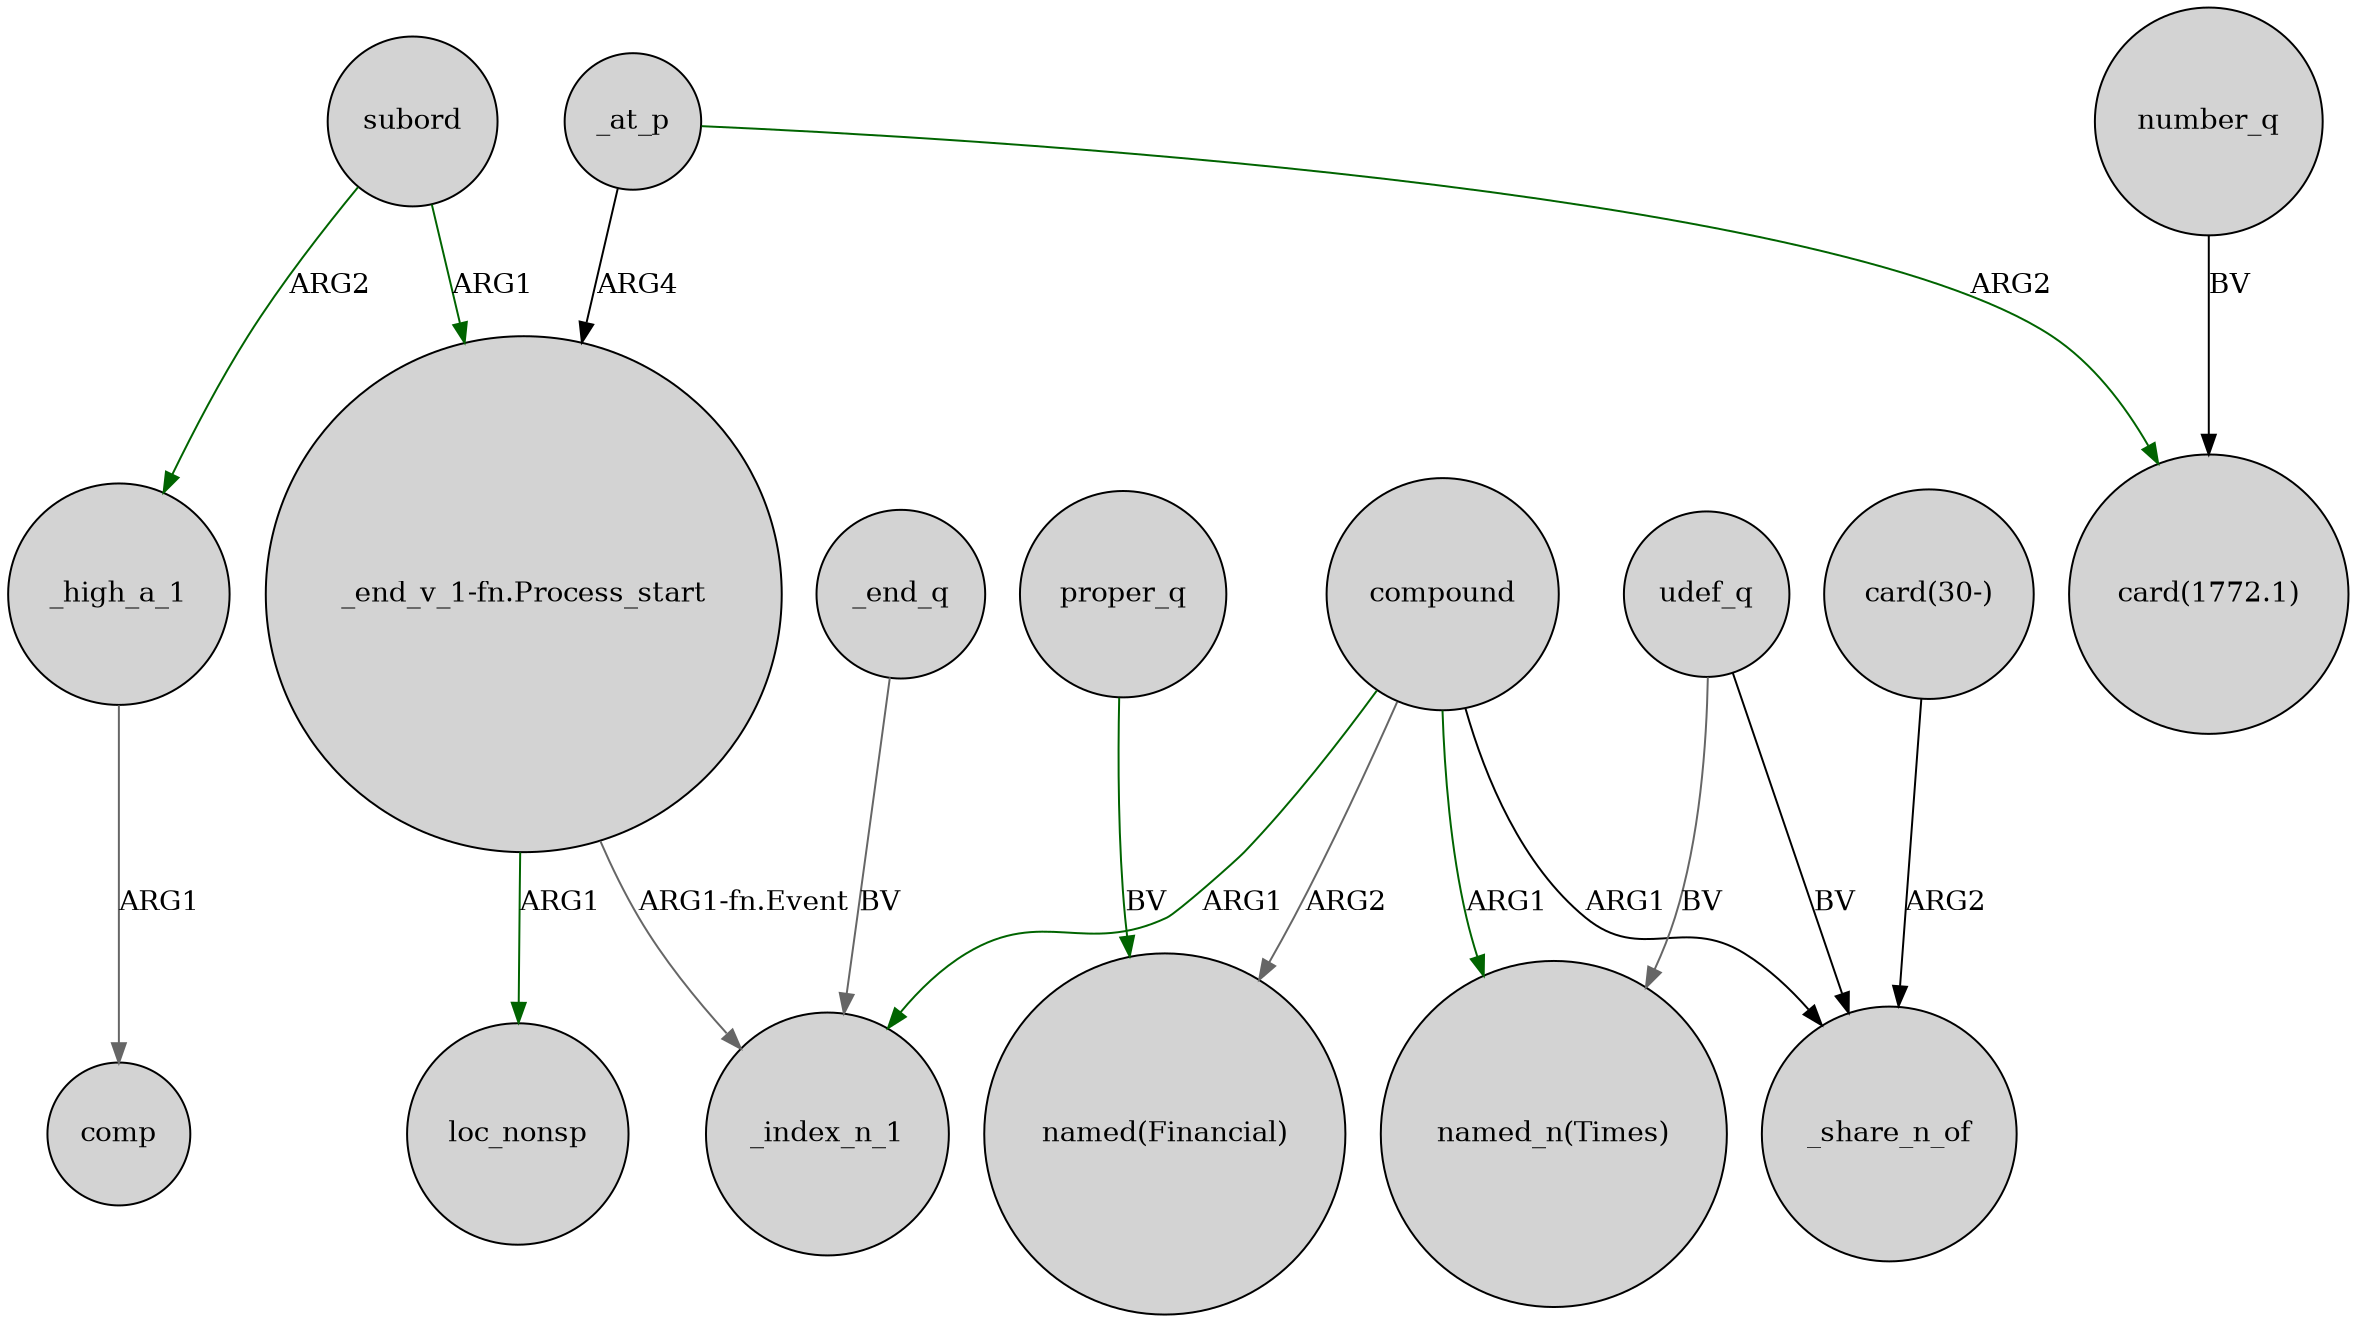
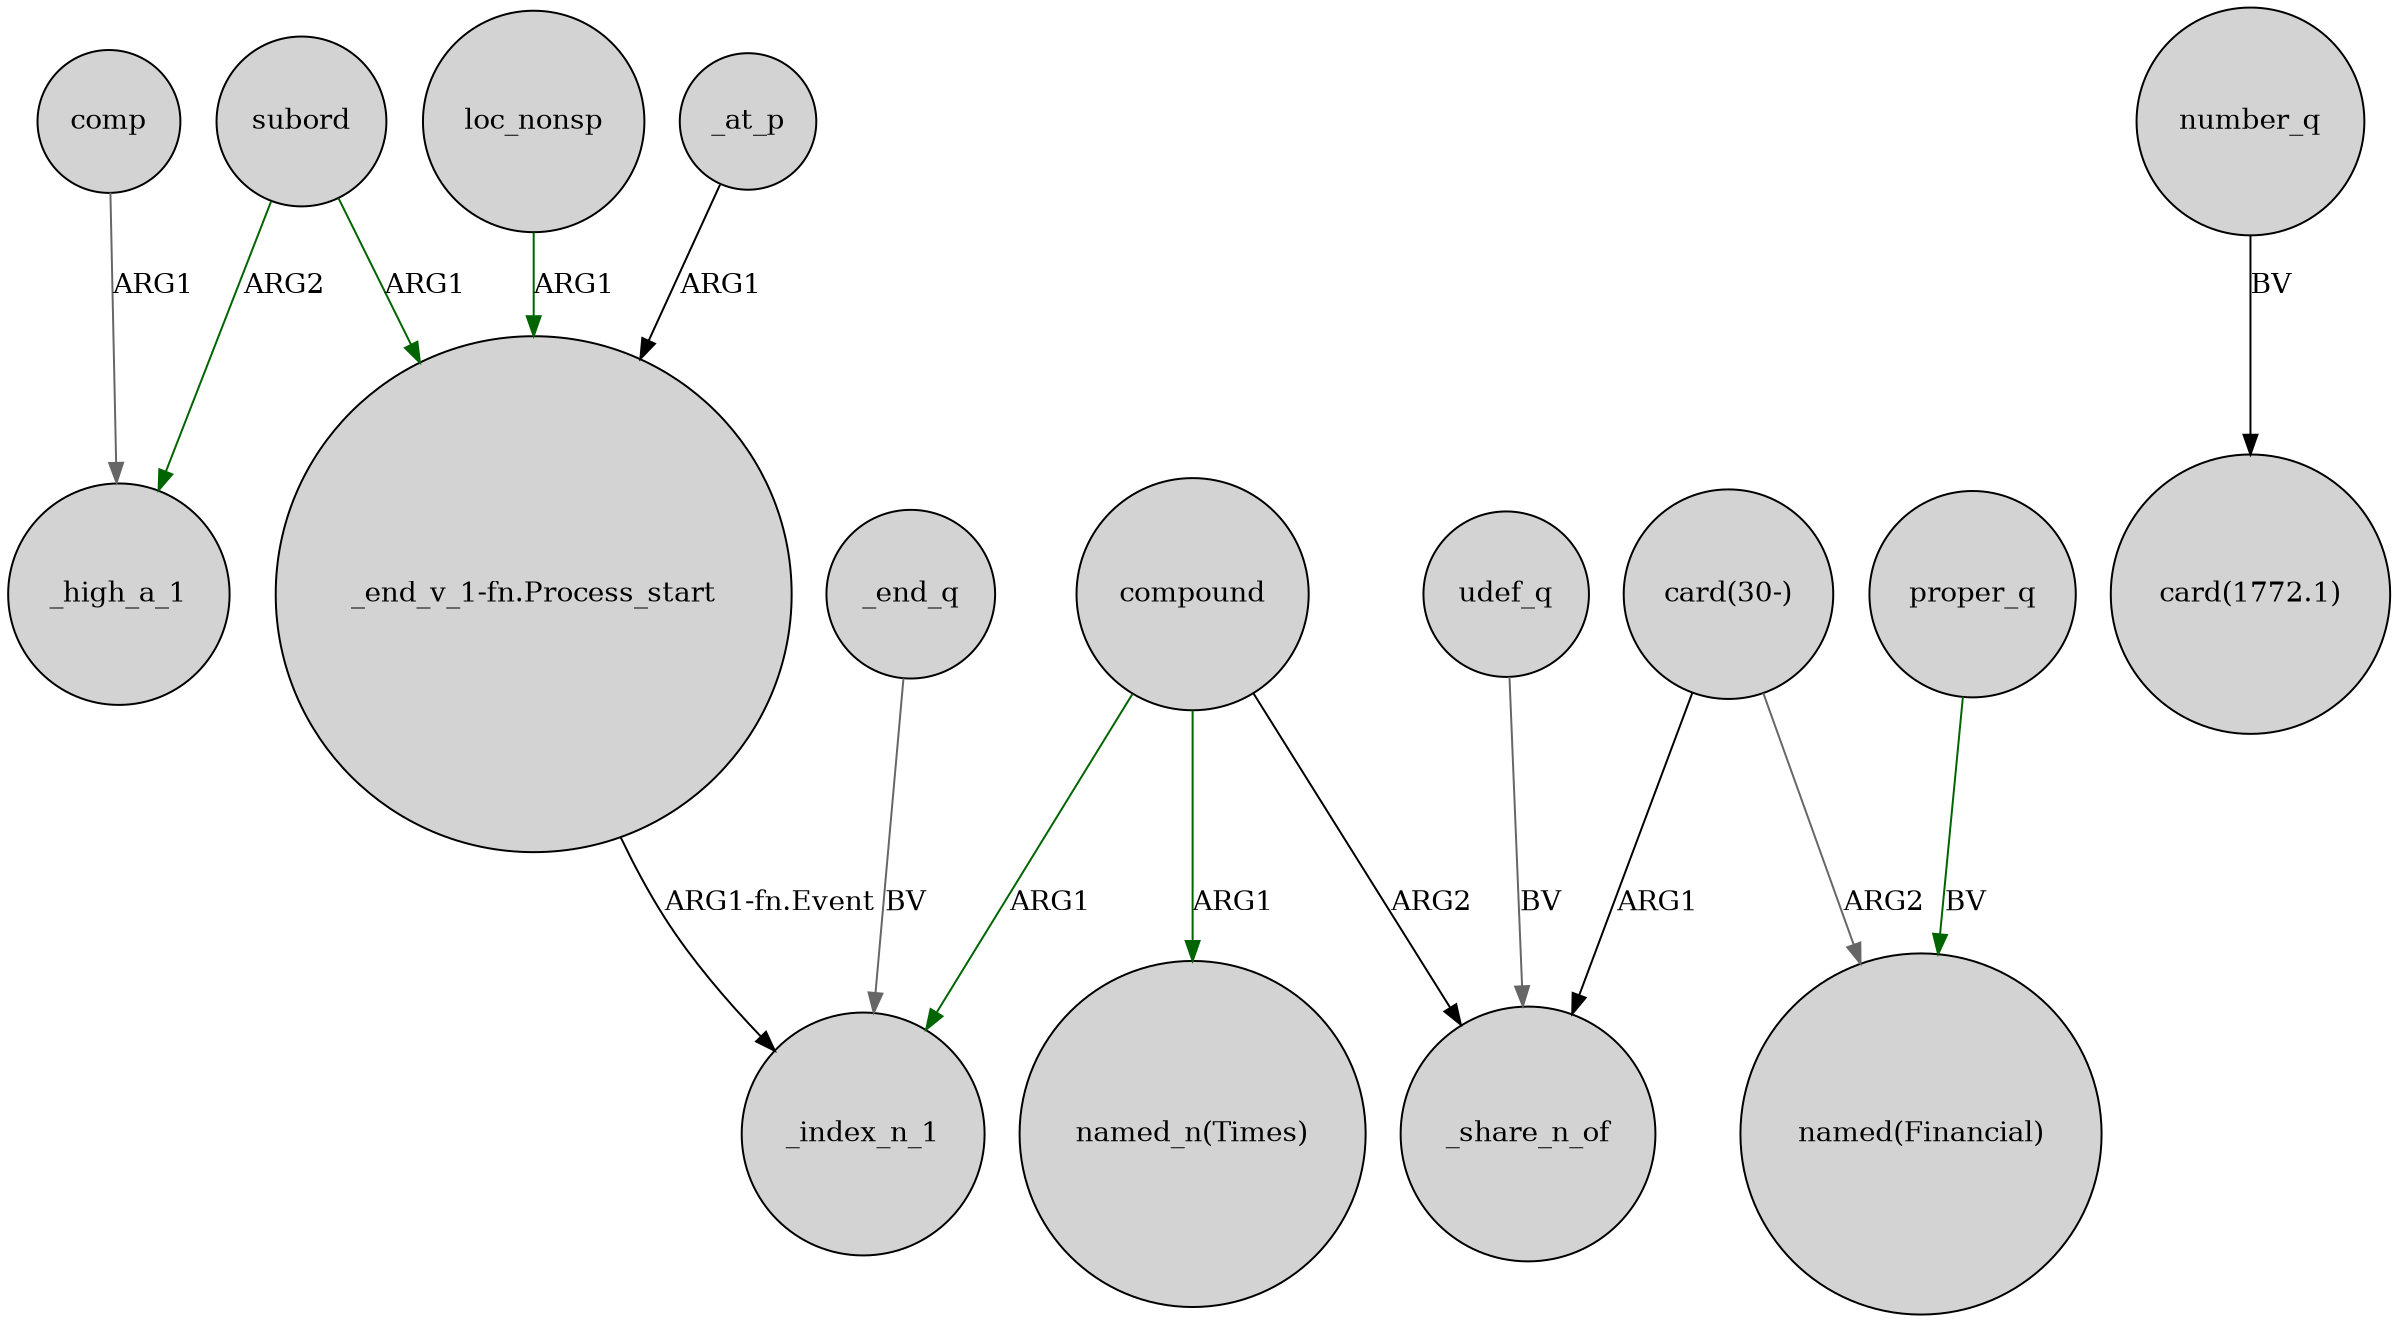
(1460, 189) -> none
(638, 286) -> (721, 286)
(1696, 826) -> none
(1787, 833) -> (1516, 831)
(1336, 834) -> (1809, 819)
(119, 874) -> (113, 328)
(1626, 903) -> (1432, 903)
(1946, 903) -> (1658, 903)
(519, 927) -> (534, 274)
(655, 943) -> (682, 943)
